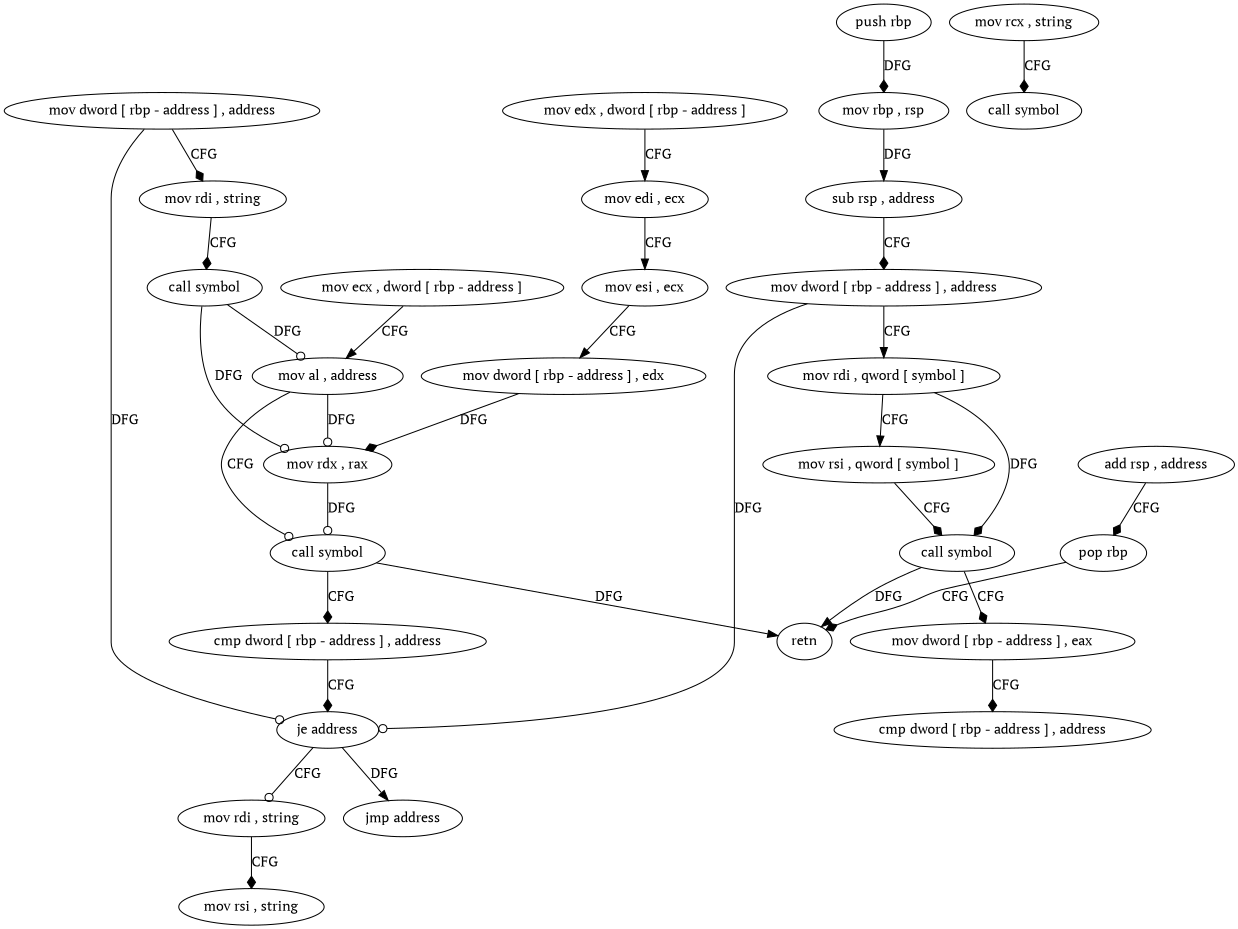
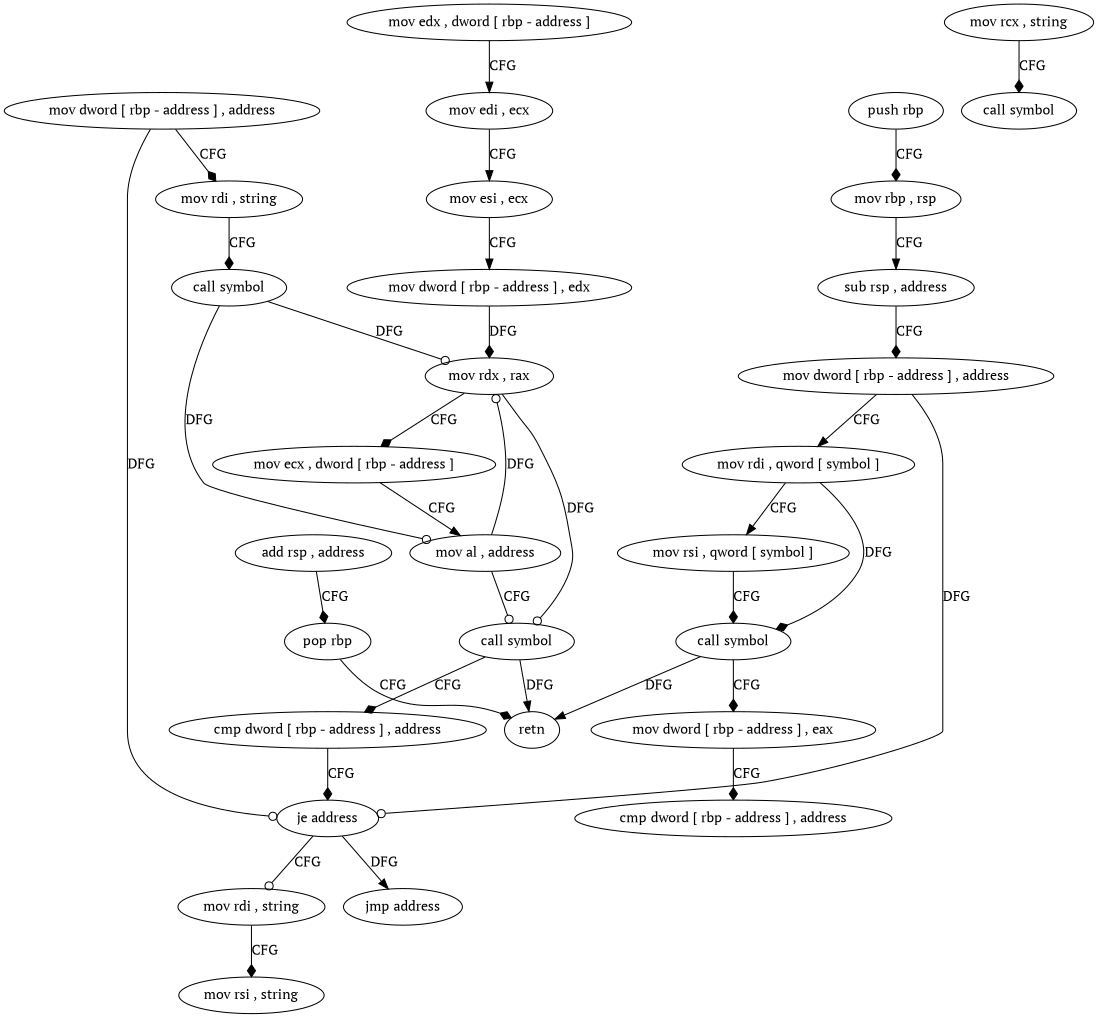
(898, 67) -> (910, 155)
(898, 155) -> (910, 243)
none -> (428, 416)
